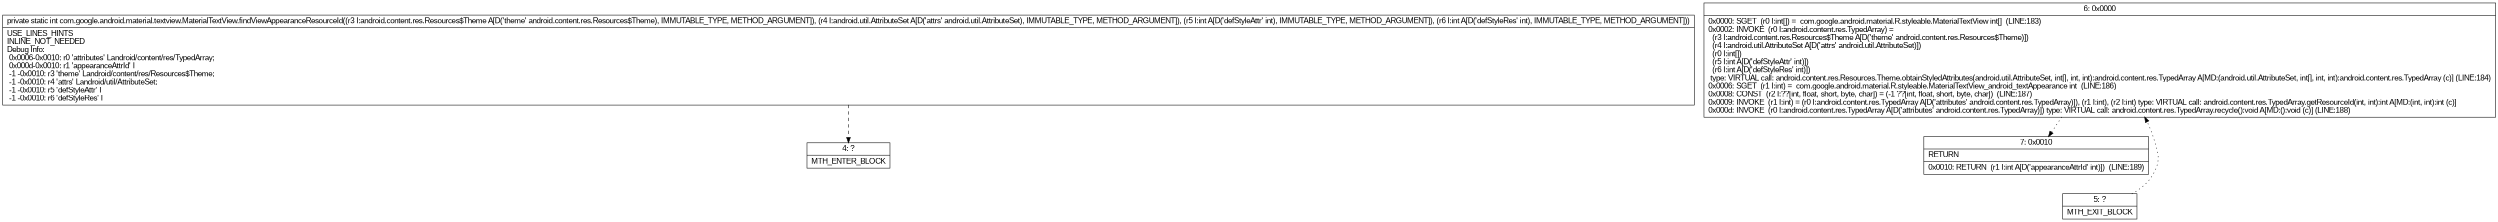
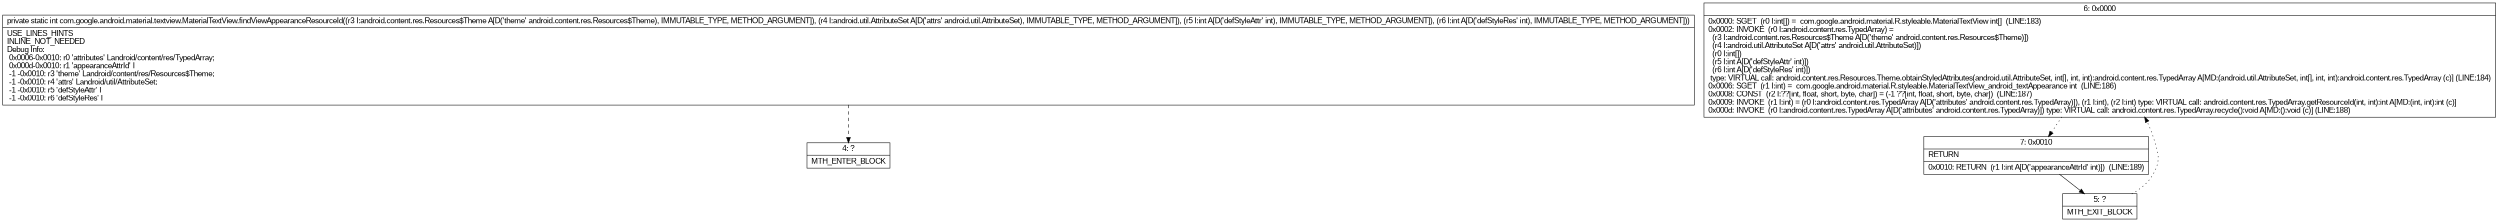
none -> (2070, 182)
